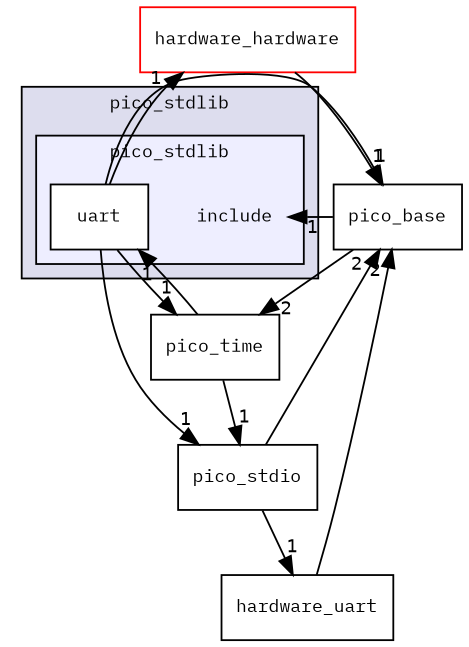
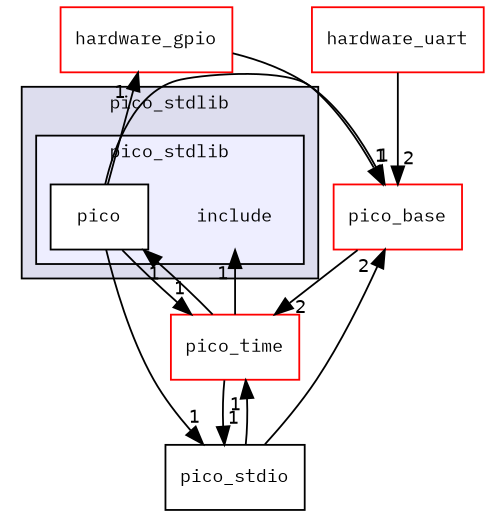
(248, 40) -> (146, 40)
(99, 217) -> (99, 217)
(320, 217) -> (235, 291)
(398, 217) -> (398, 217)
(215, 347) -> (235, 347)
(274, 534) -> (247, 422)
(307, 608) -> (398, 40)
